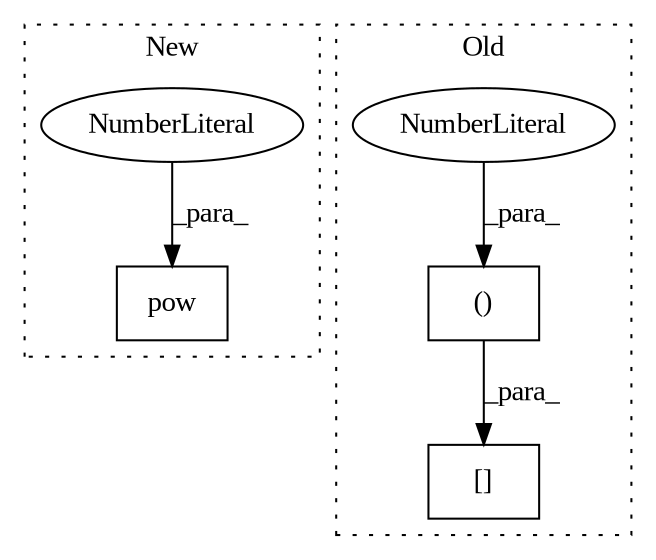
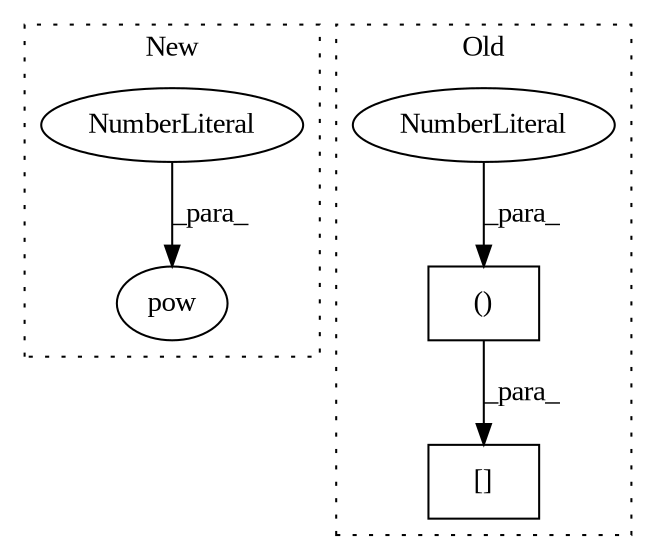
(172, 303) -> (172, 303)
